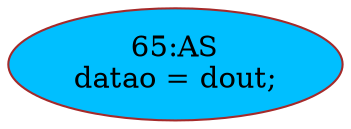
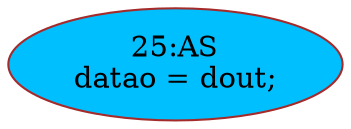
(175, 64) -> (175, 64)
